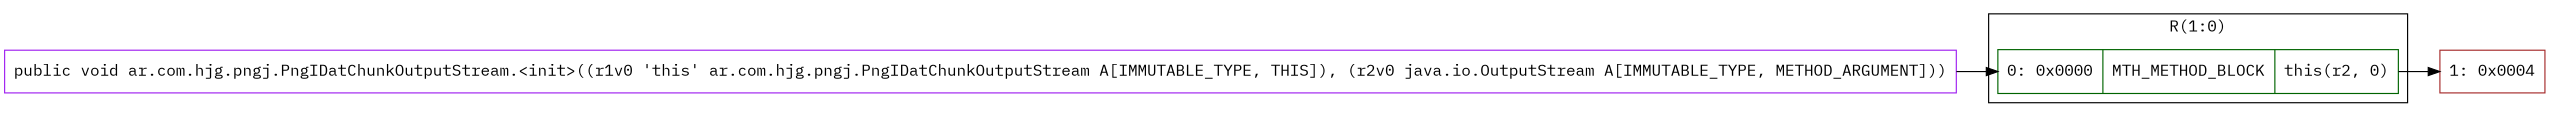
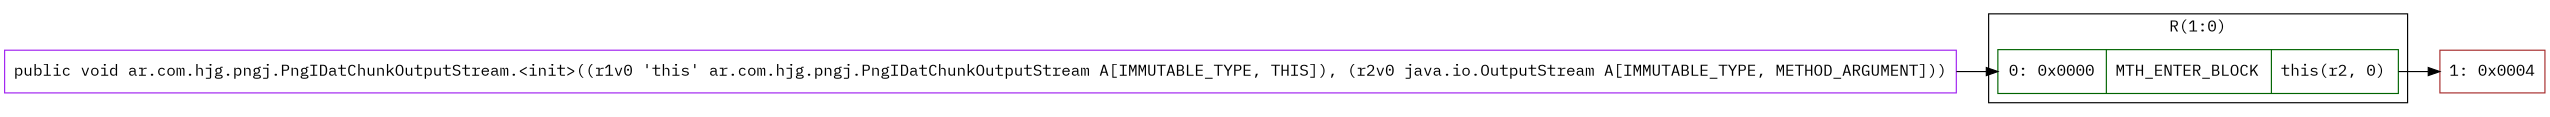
(2189, 71) -> (2187, 71)
